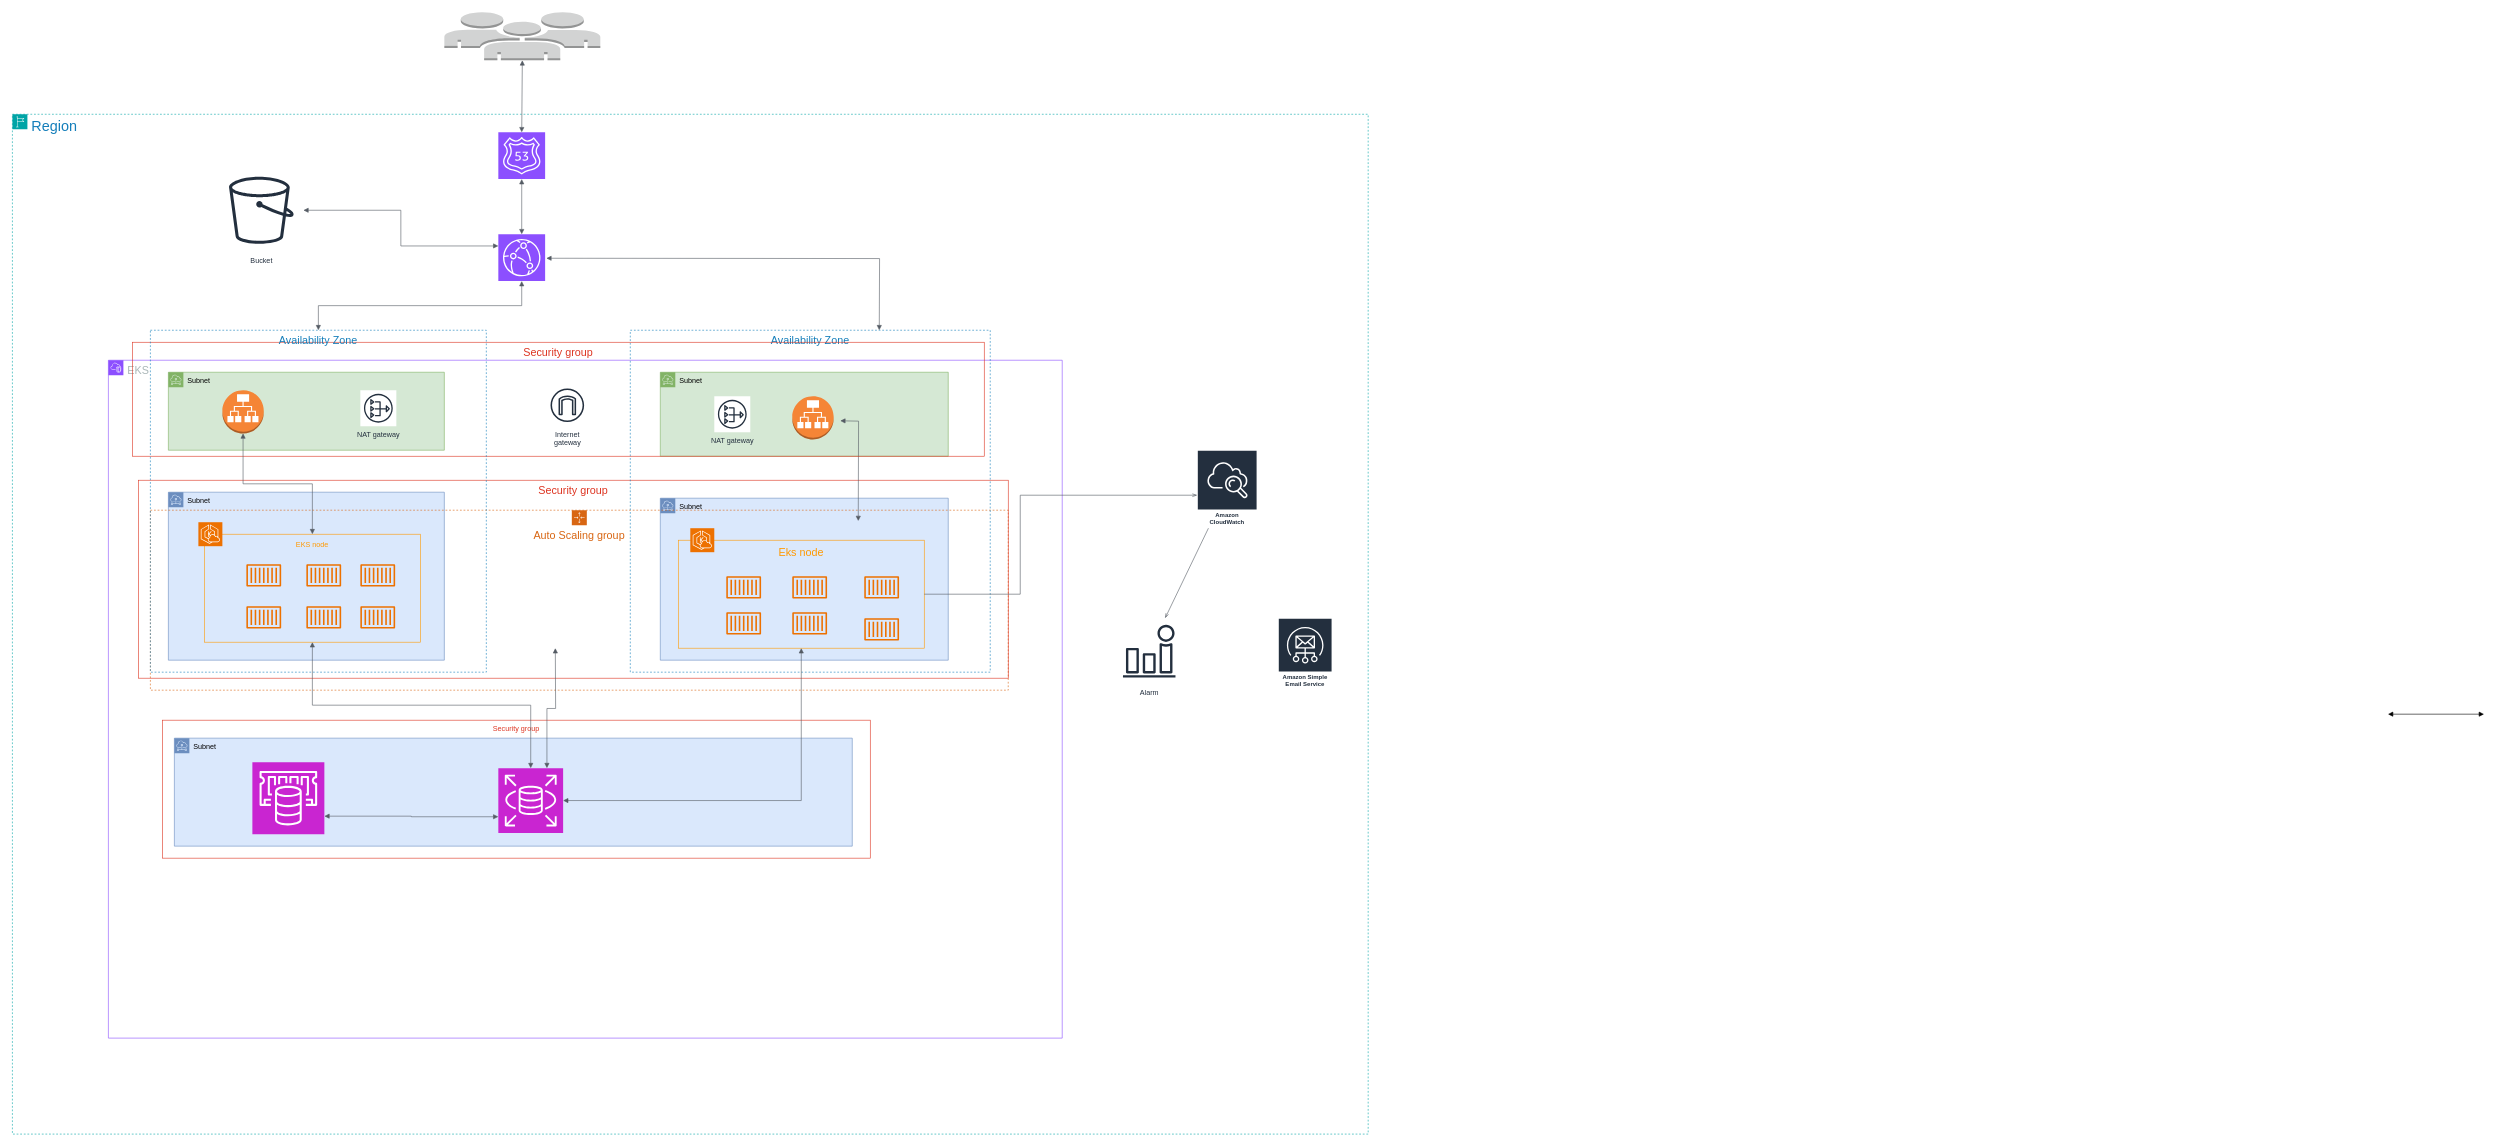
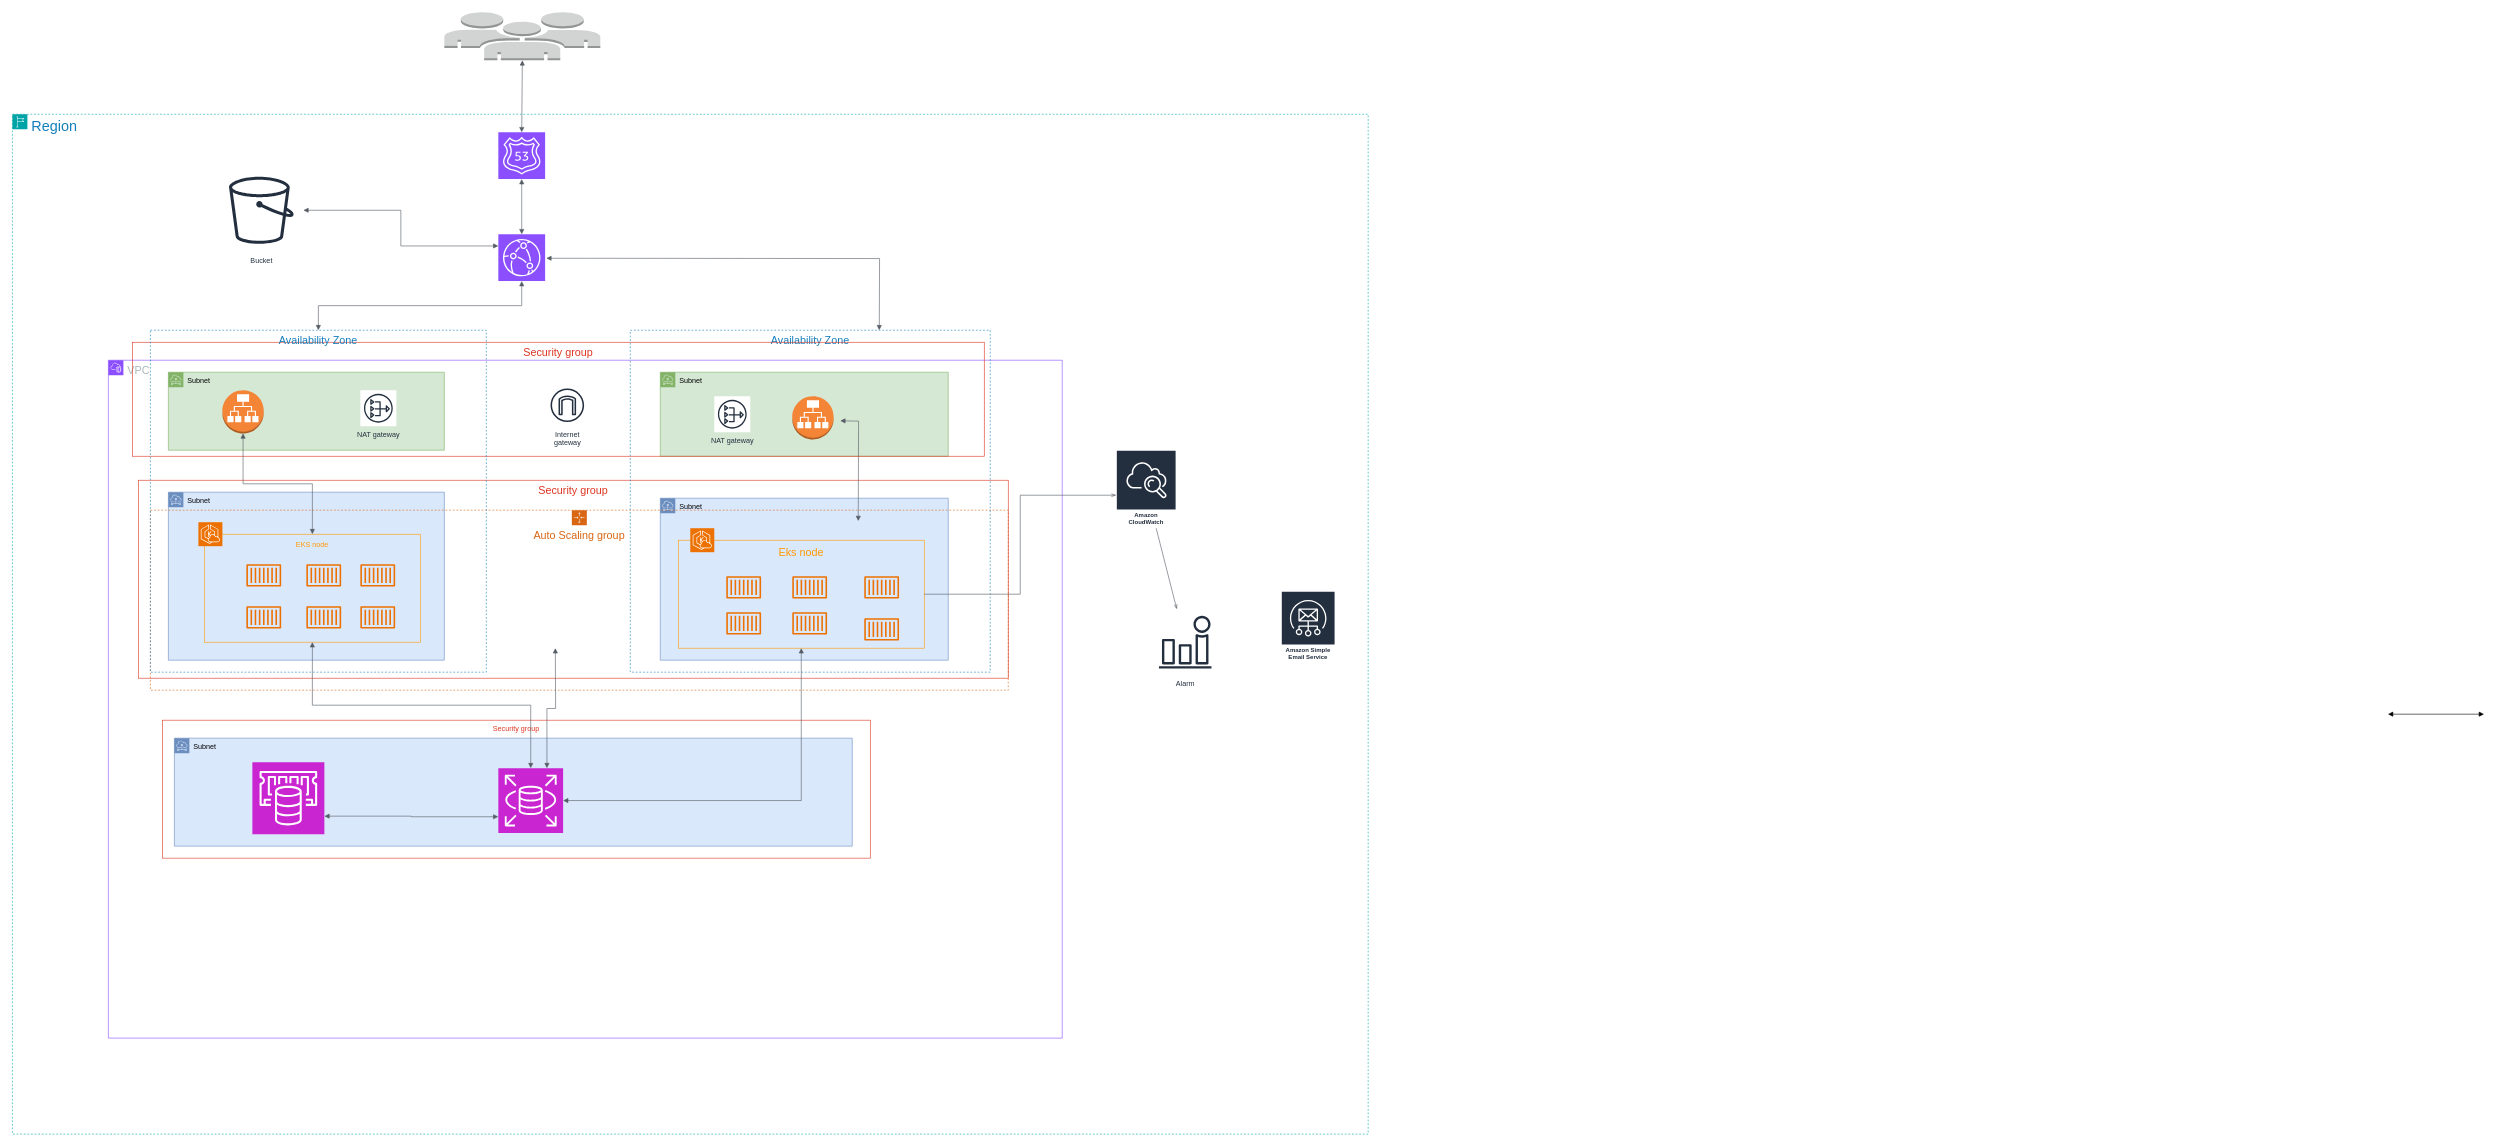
(134, 369) -> (134, 369)
(1227, 489) -> (1146, 489)
(1149, 651) -> (1185, 642)
(1305, 654) -> (1308, 627)
